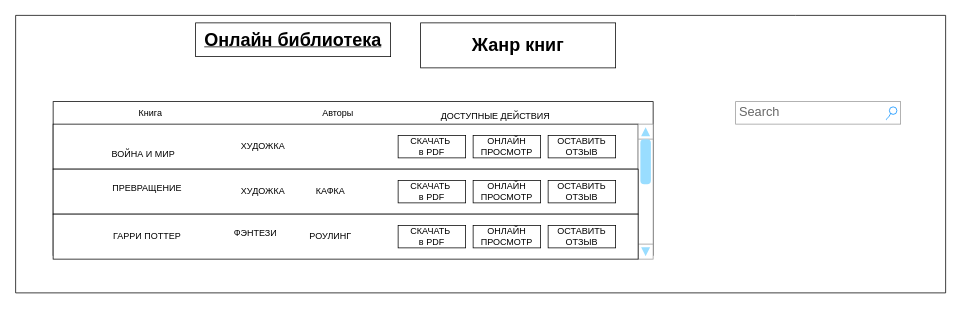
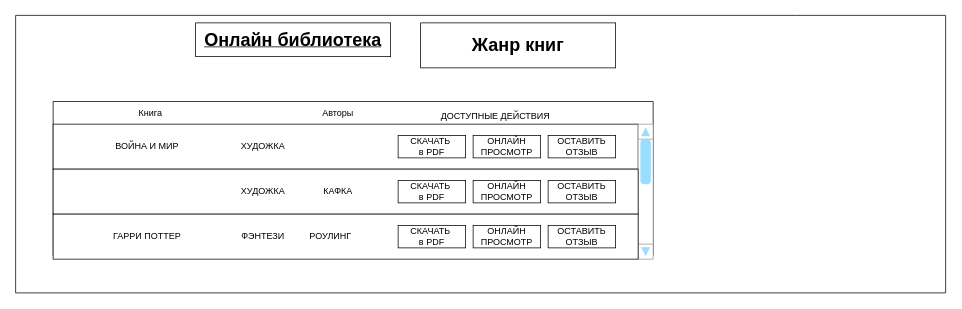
(818, 113) -> none
(143, 154) -> (147, 147)
(147, 188) -> none
(330, 192) -> (338, 192)
(255, 233) -> (263, 237)
